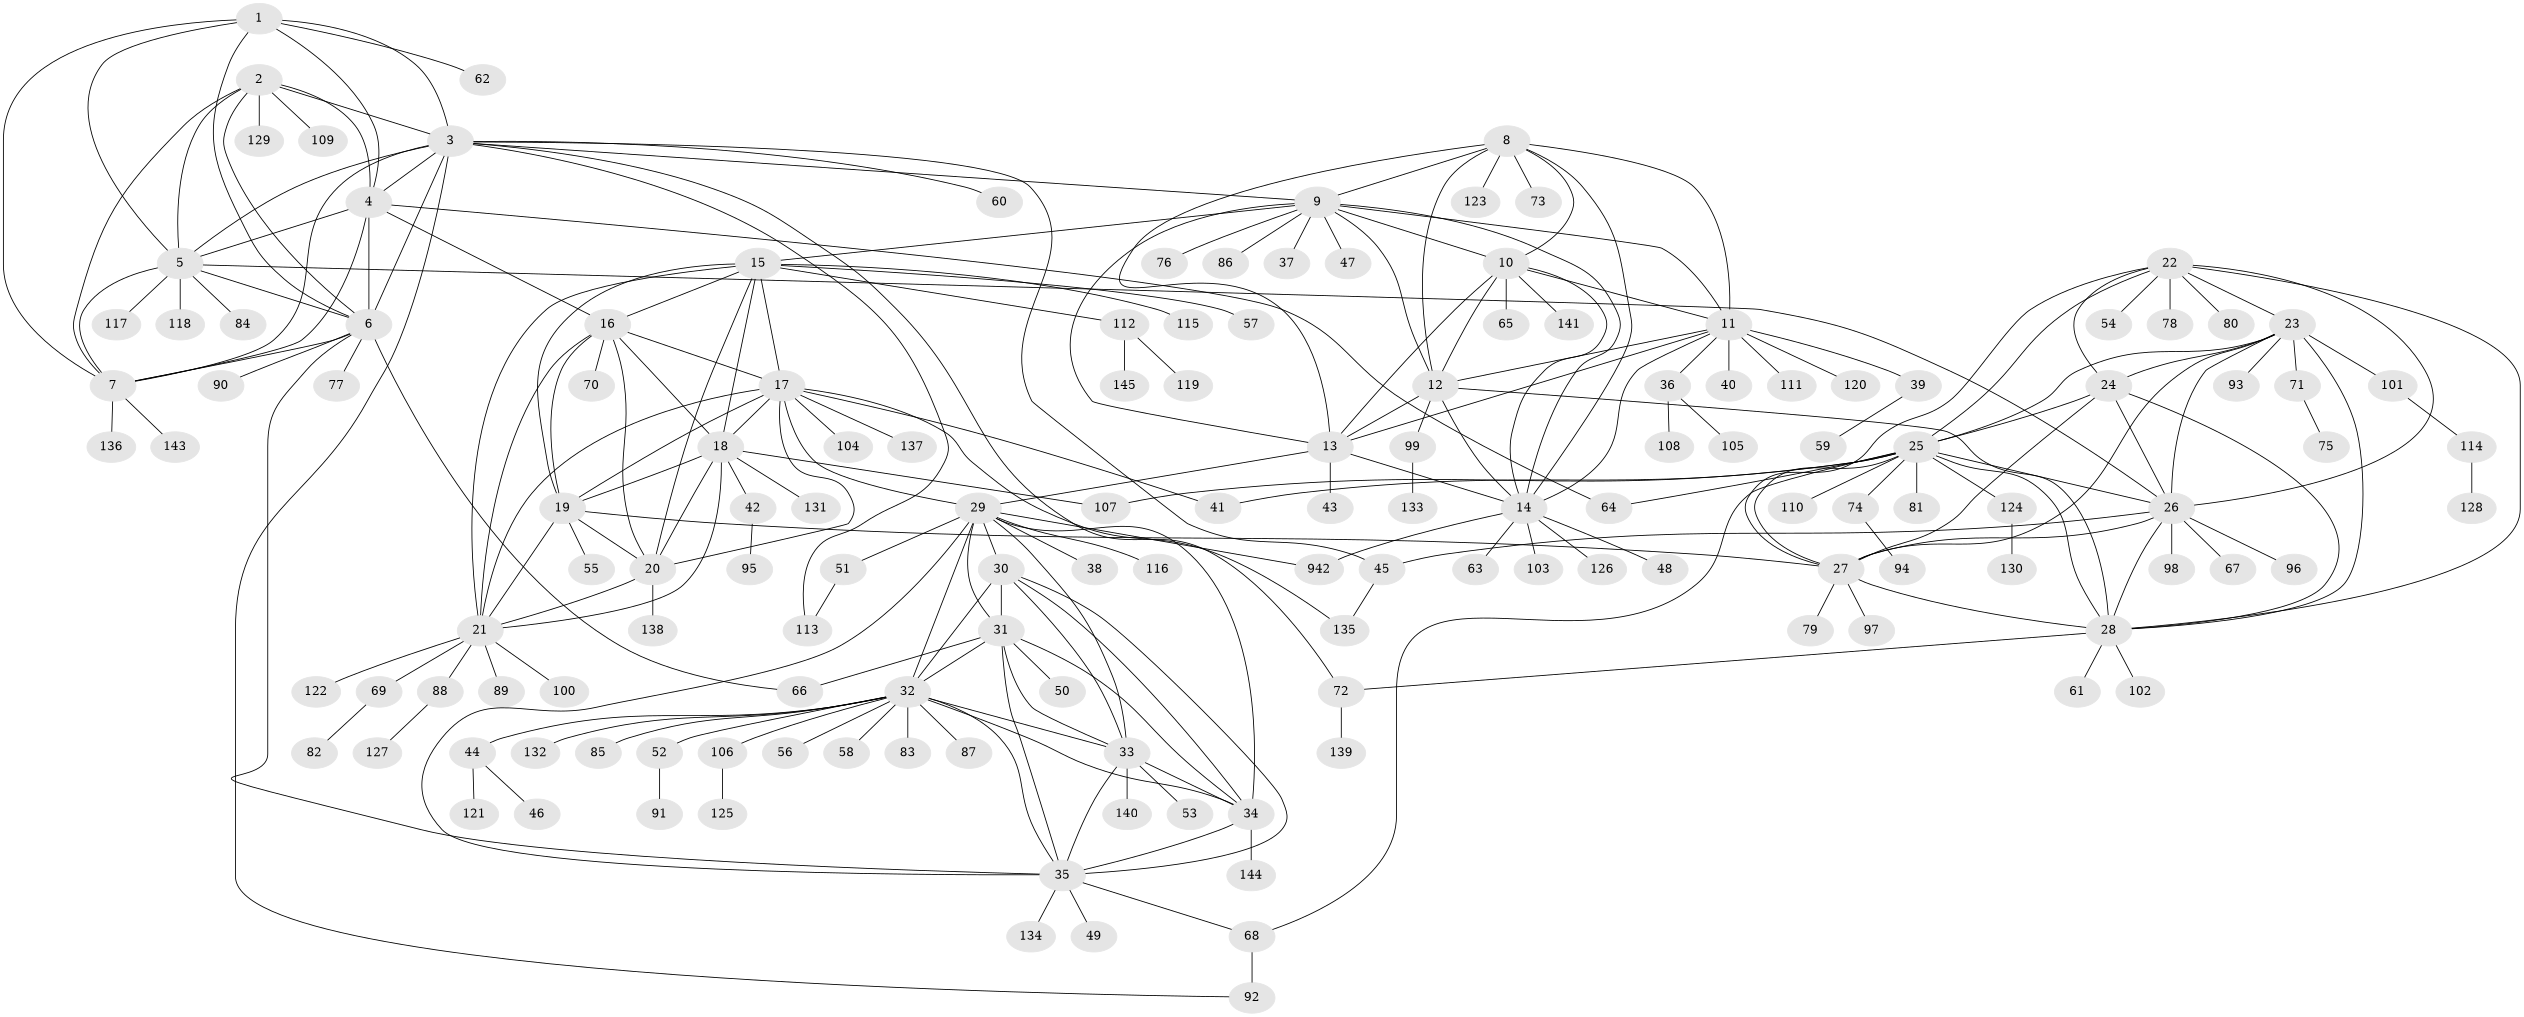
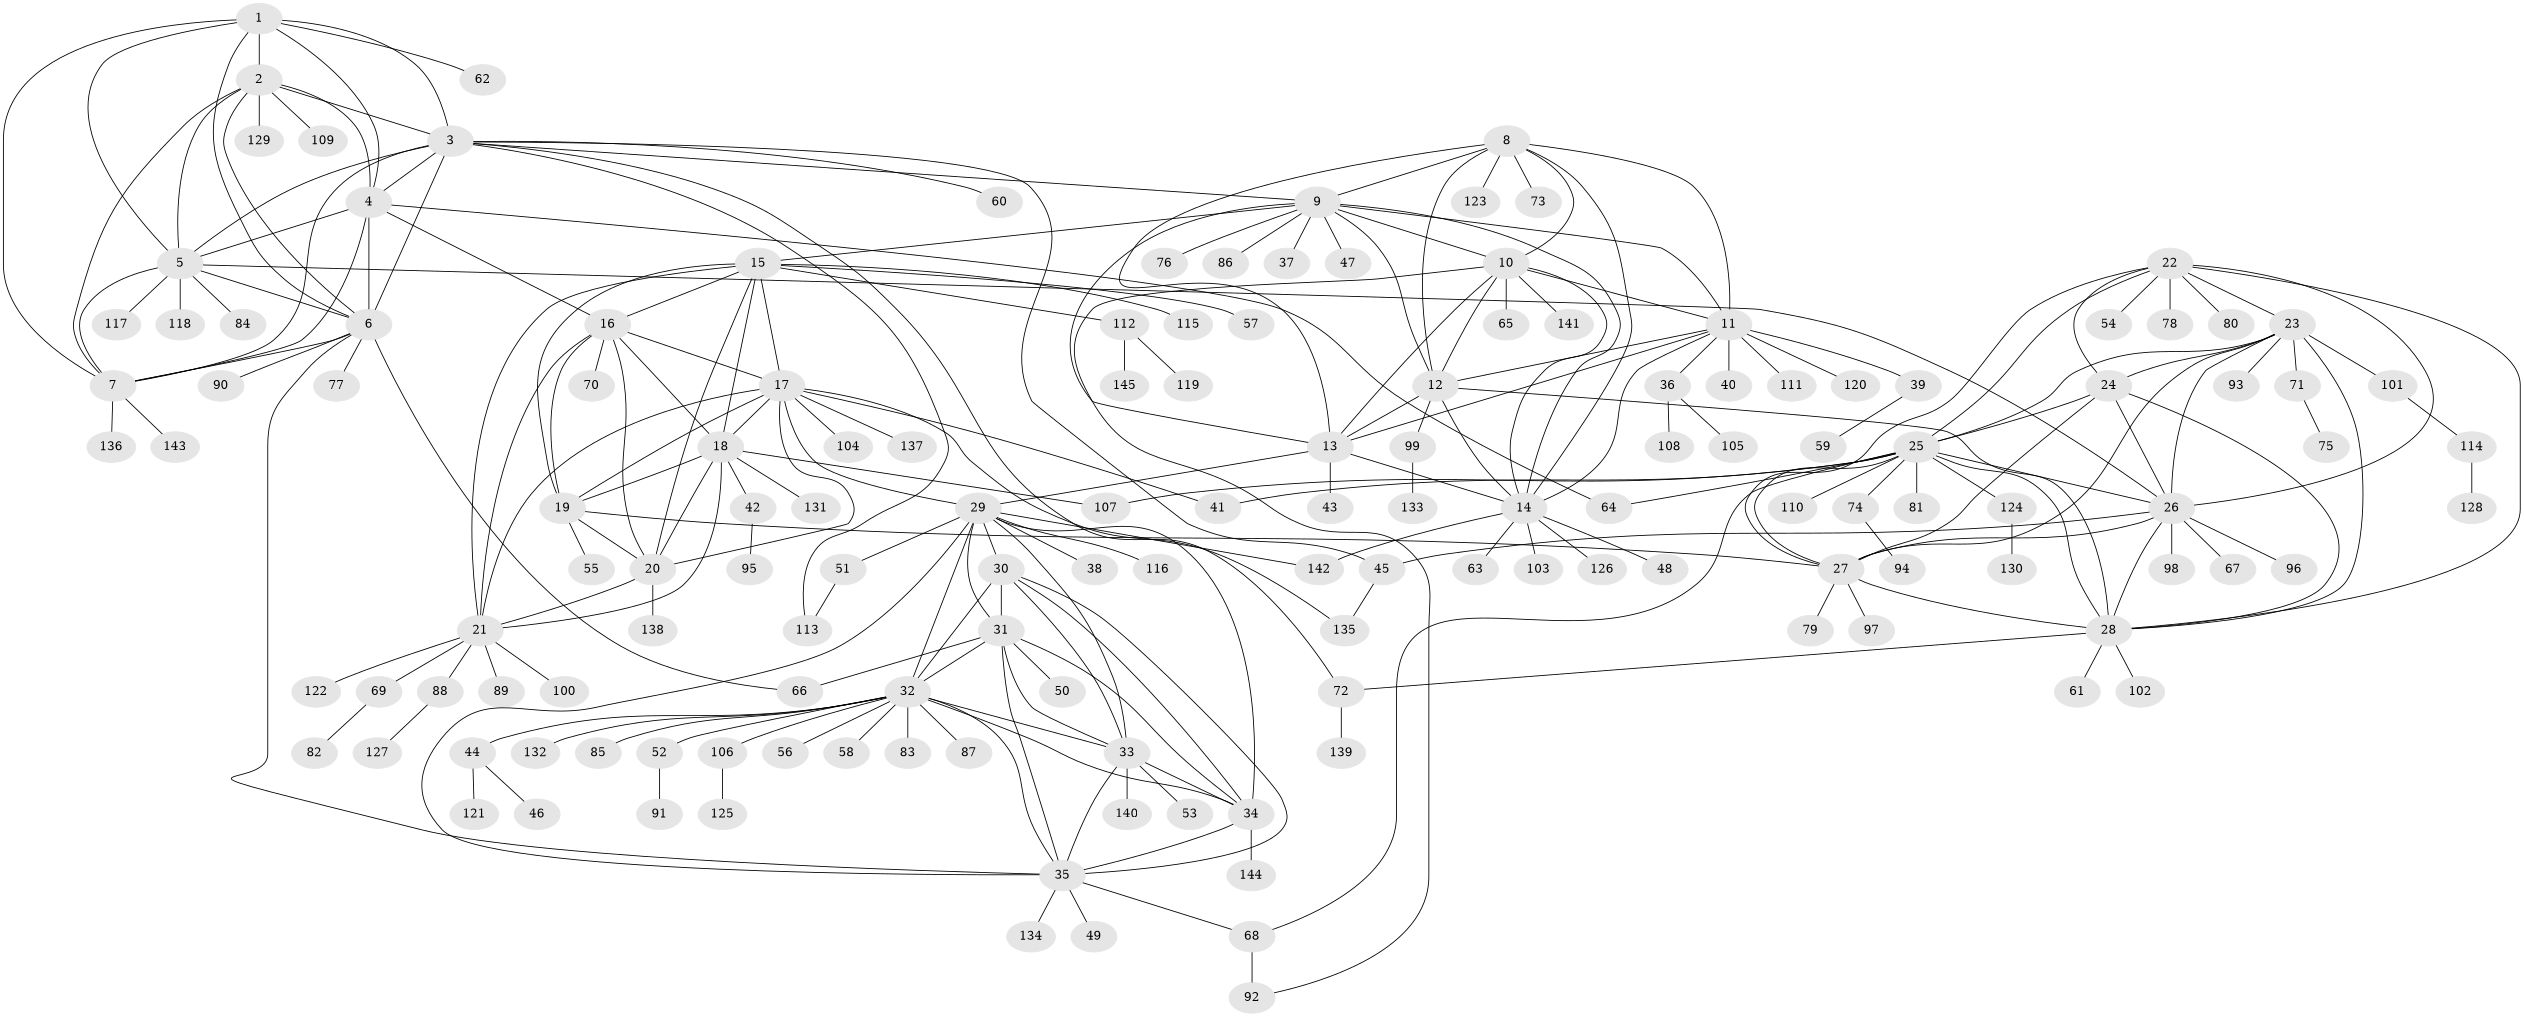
none -> (259, 49)
(1319, 570) -> (1319, 570)
(520, 572) -> none
(338, 930) -> (1292, 520)
